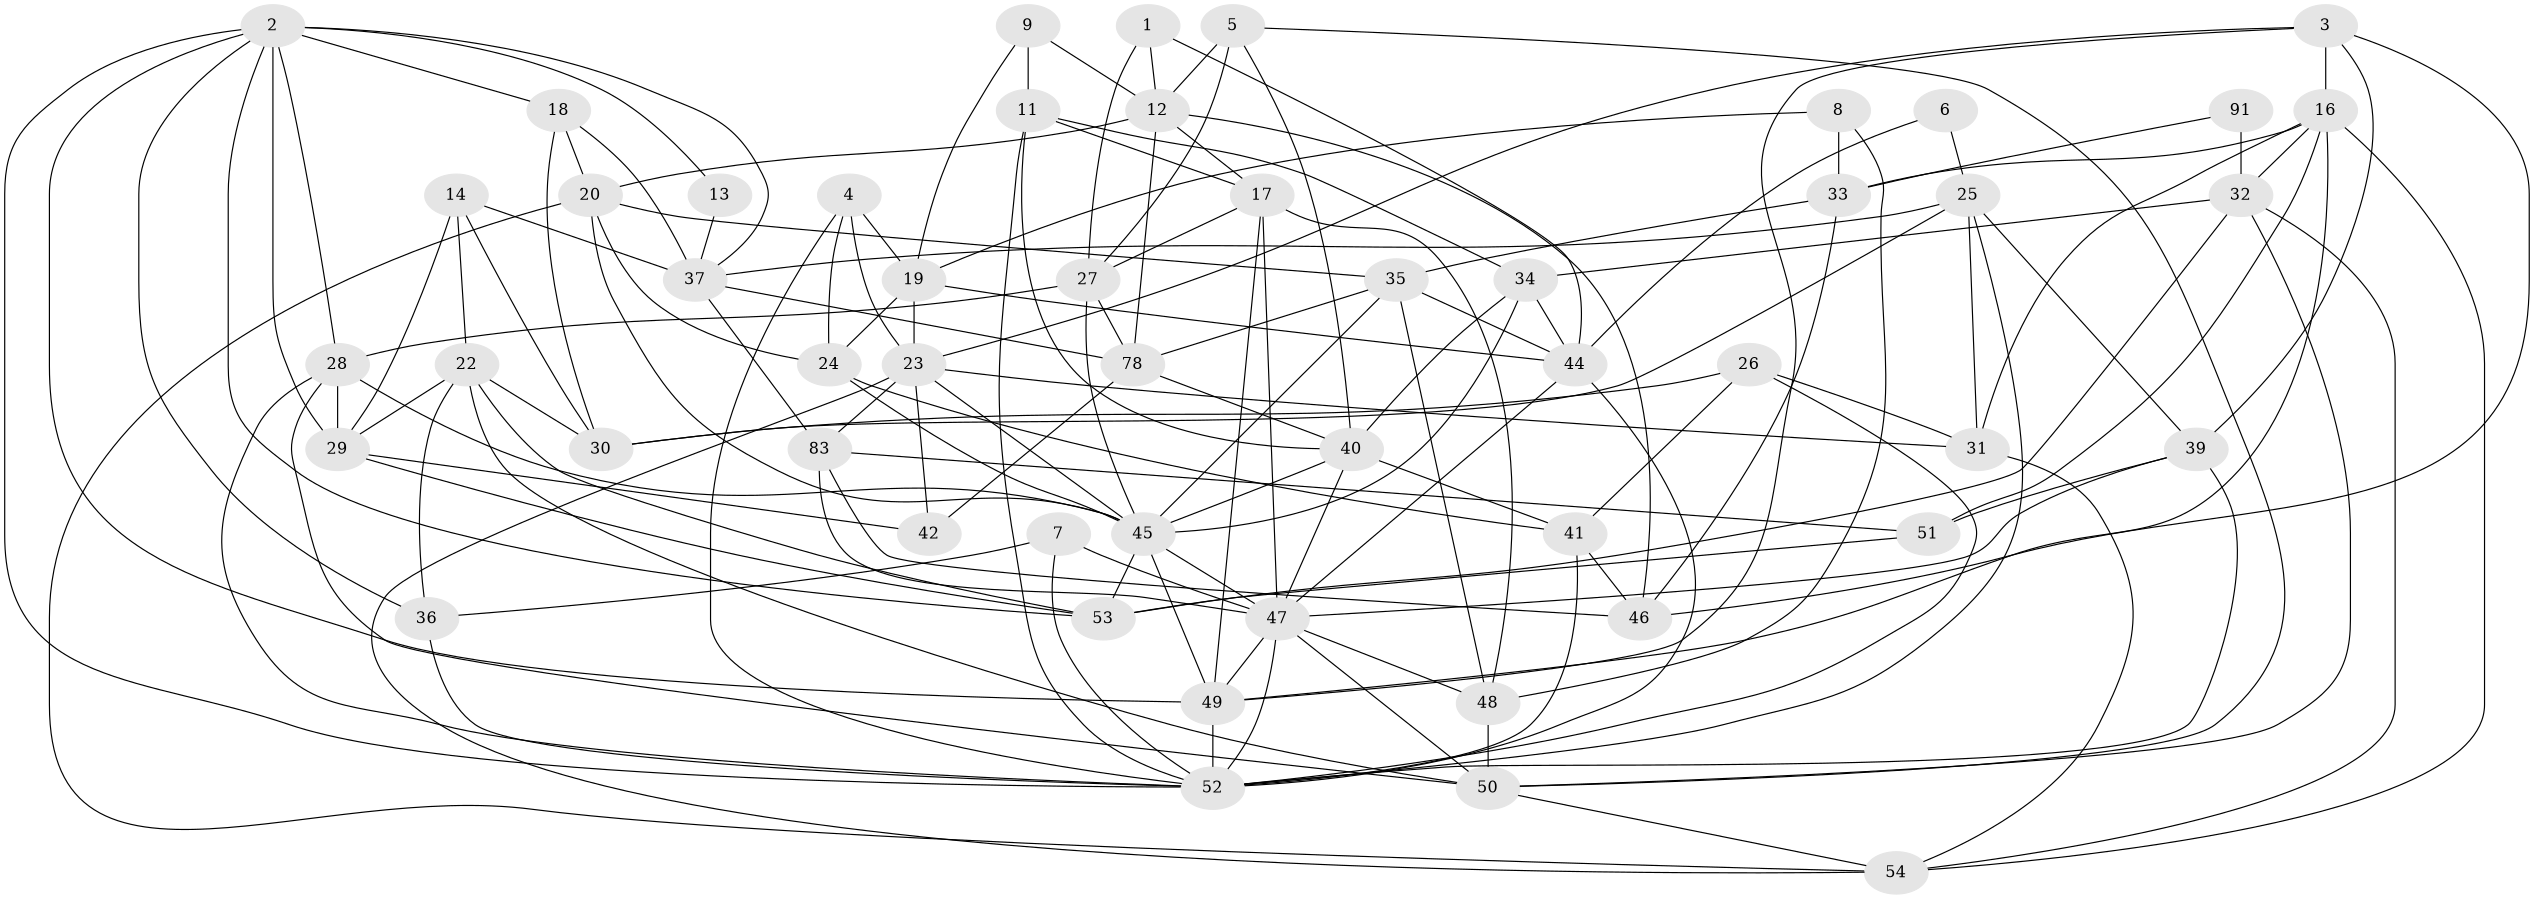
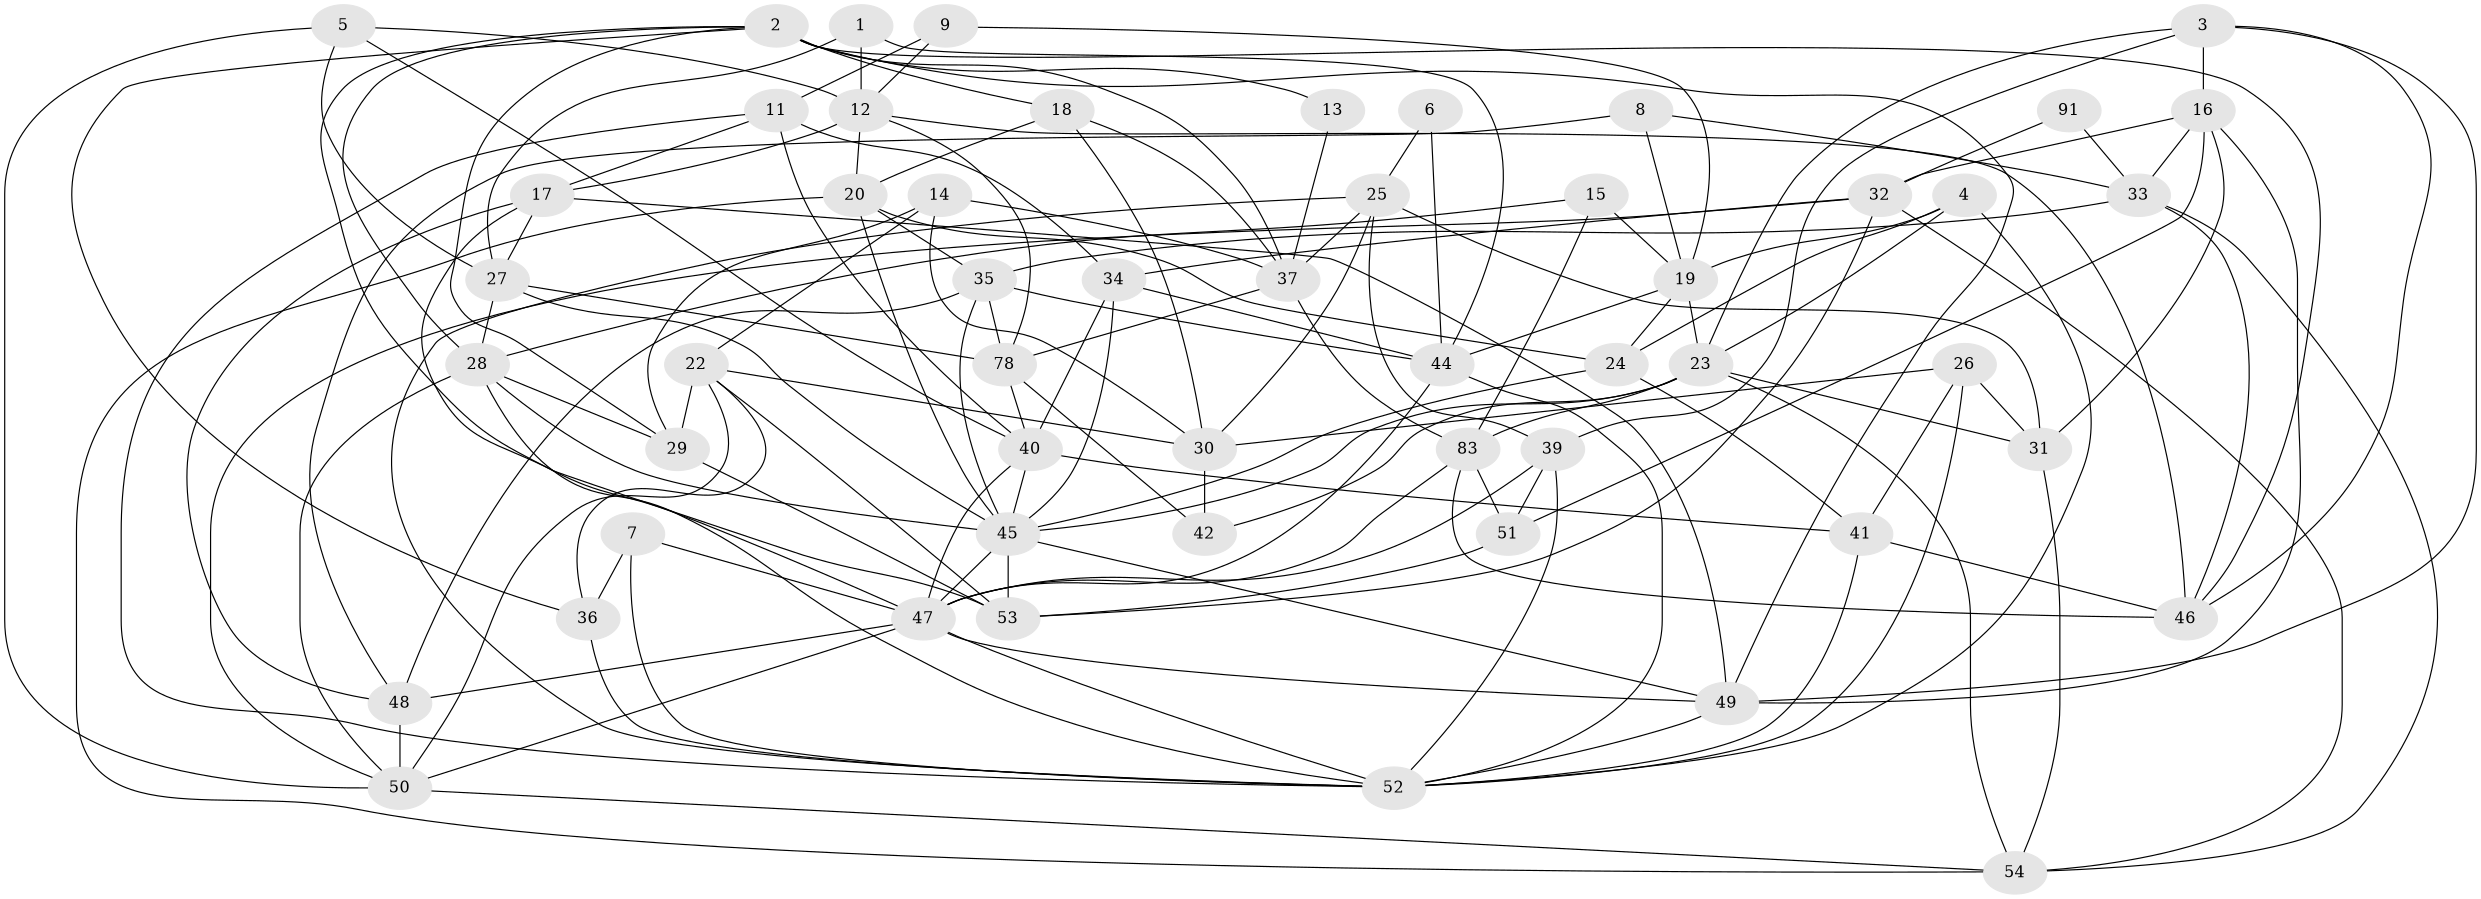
none -> (1596, 195)
(567, 483) -> (1205, 492)
(2485, 694) -> (2435, 628)
(224, 706) -> (1805, 48)
